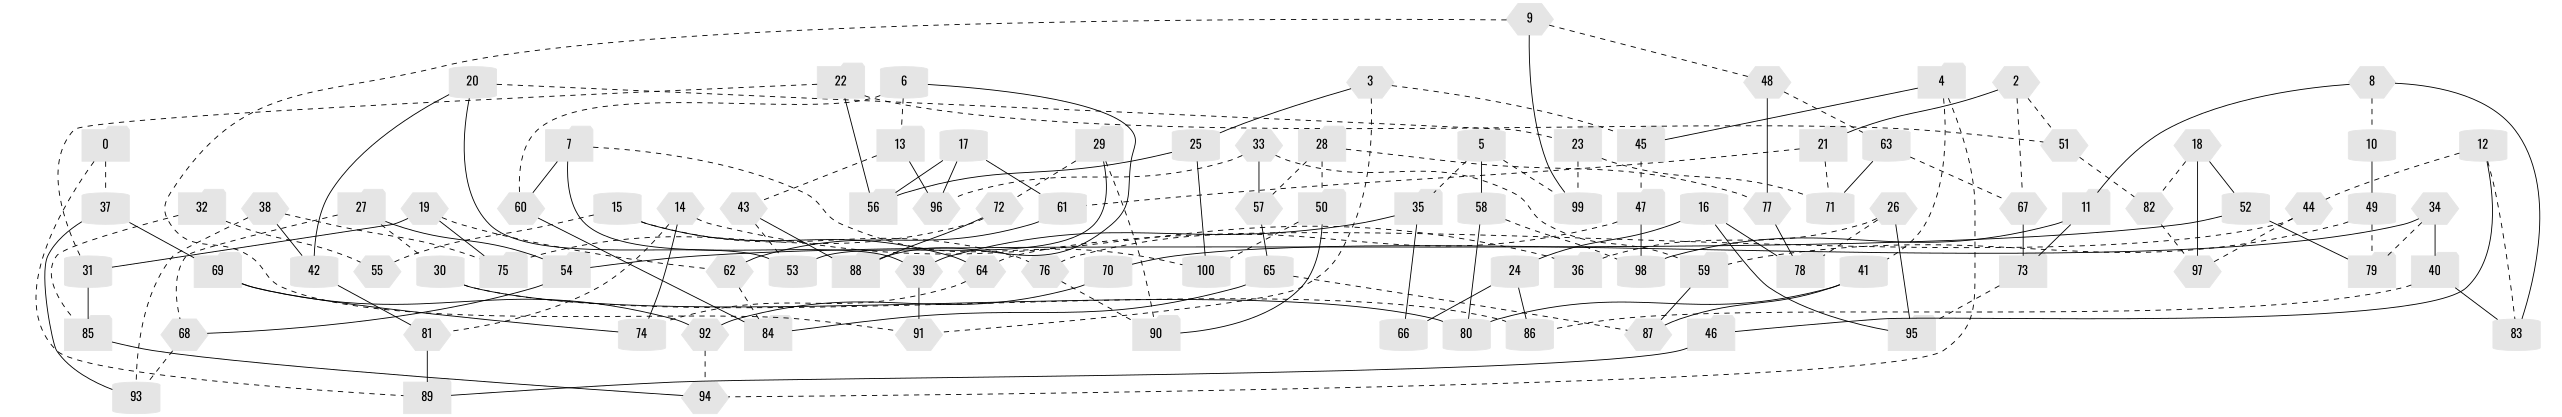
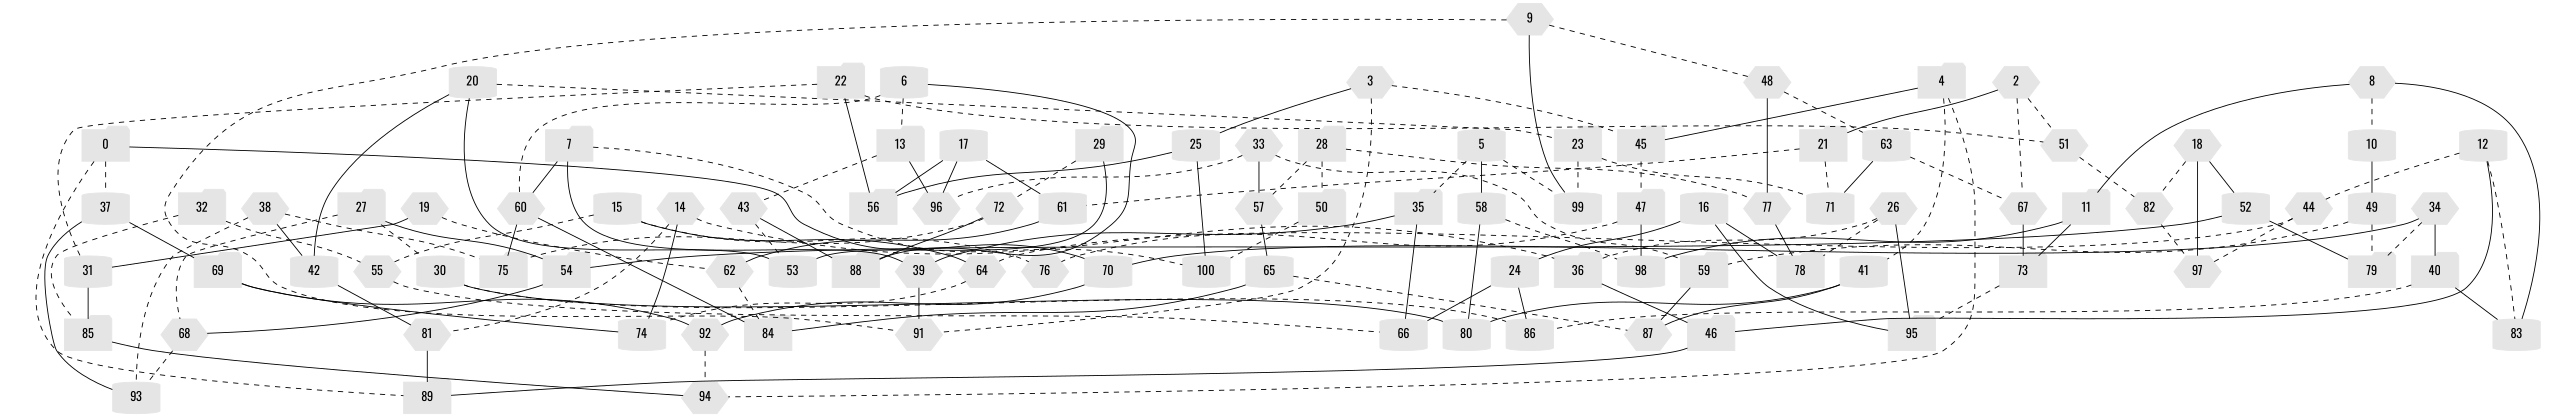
none -> (618, 170)
(455, 233) -> (511, 243)
none -> (1657, 309)
none -> (861, 316)
(1156, 335) -> none
